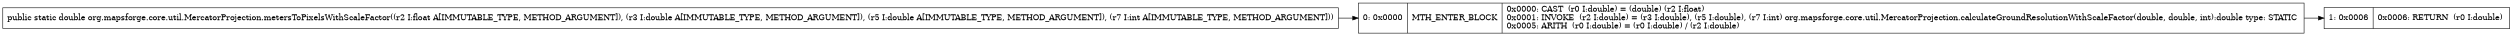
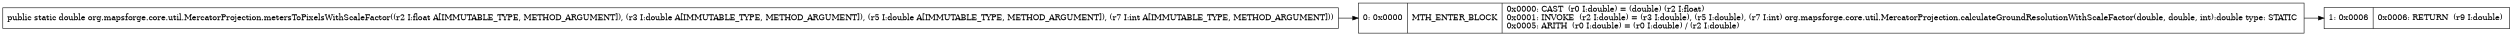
(2441, 18) -> (2441, 18)
